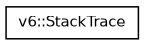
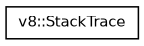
(72, 23) -> (72, 23)
